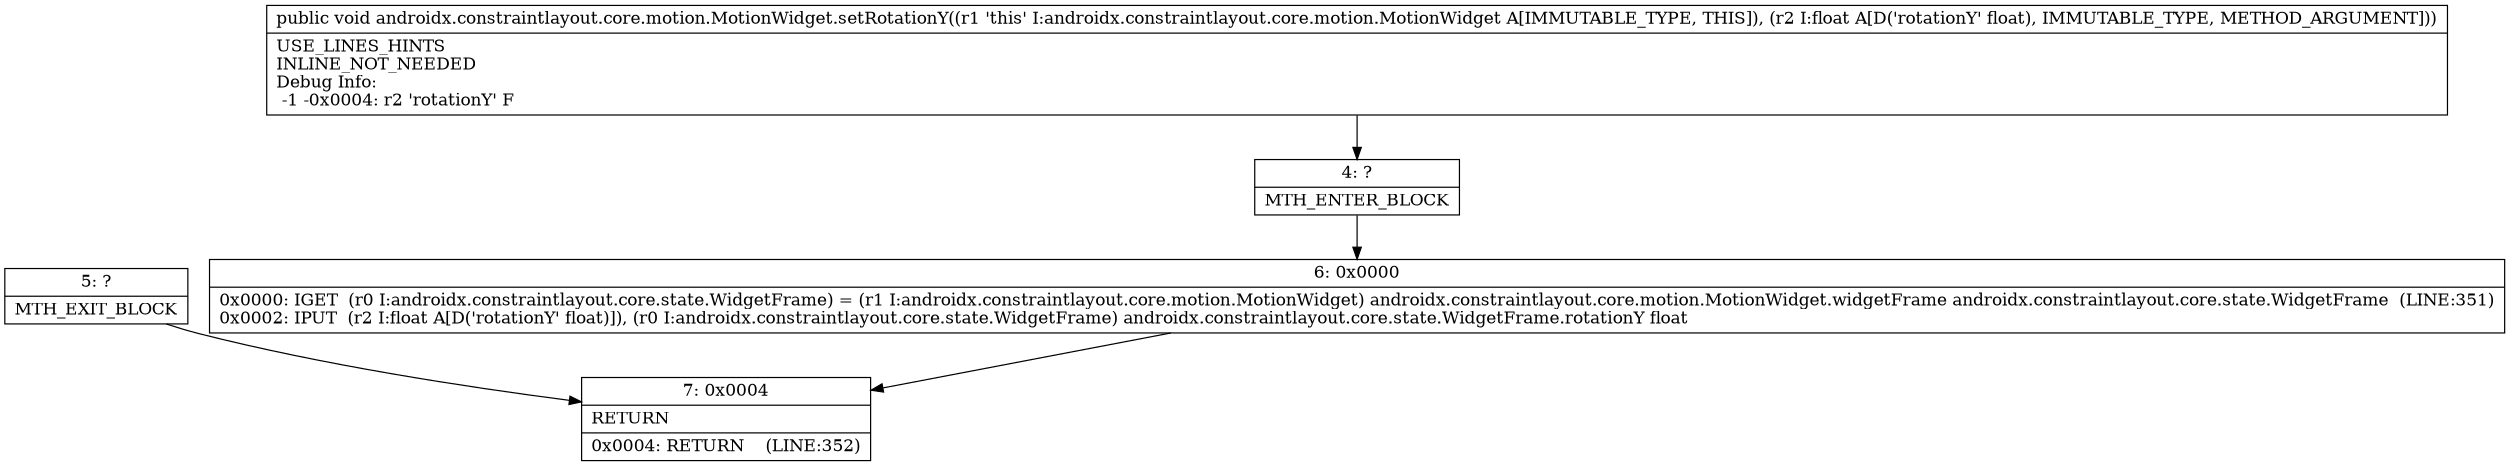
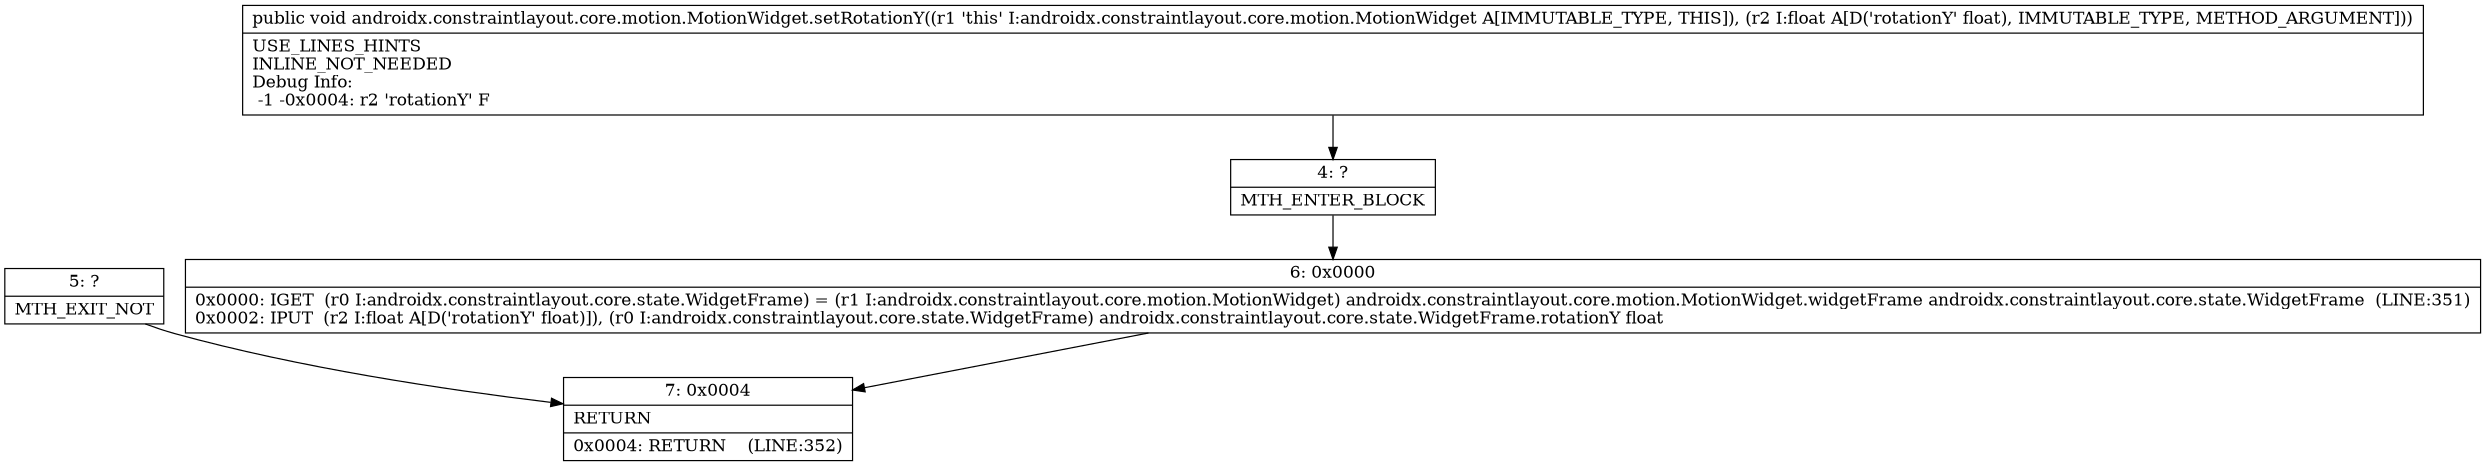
(96, 309) -> (84, 309)
